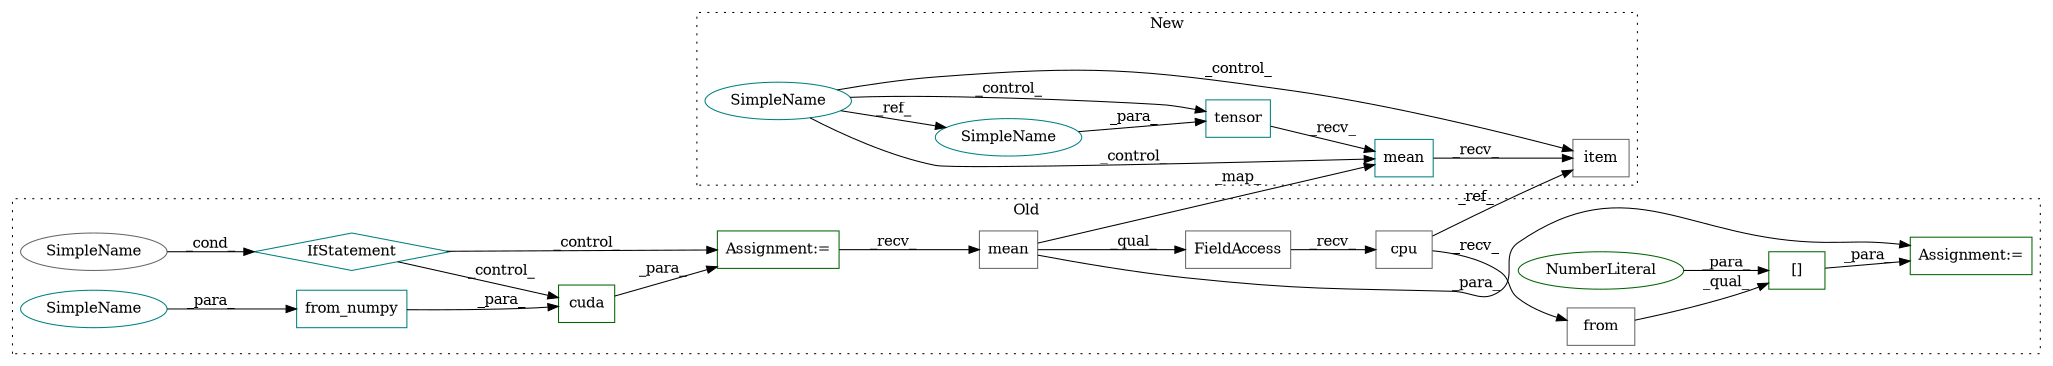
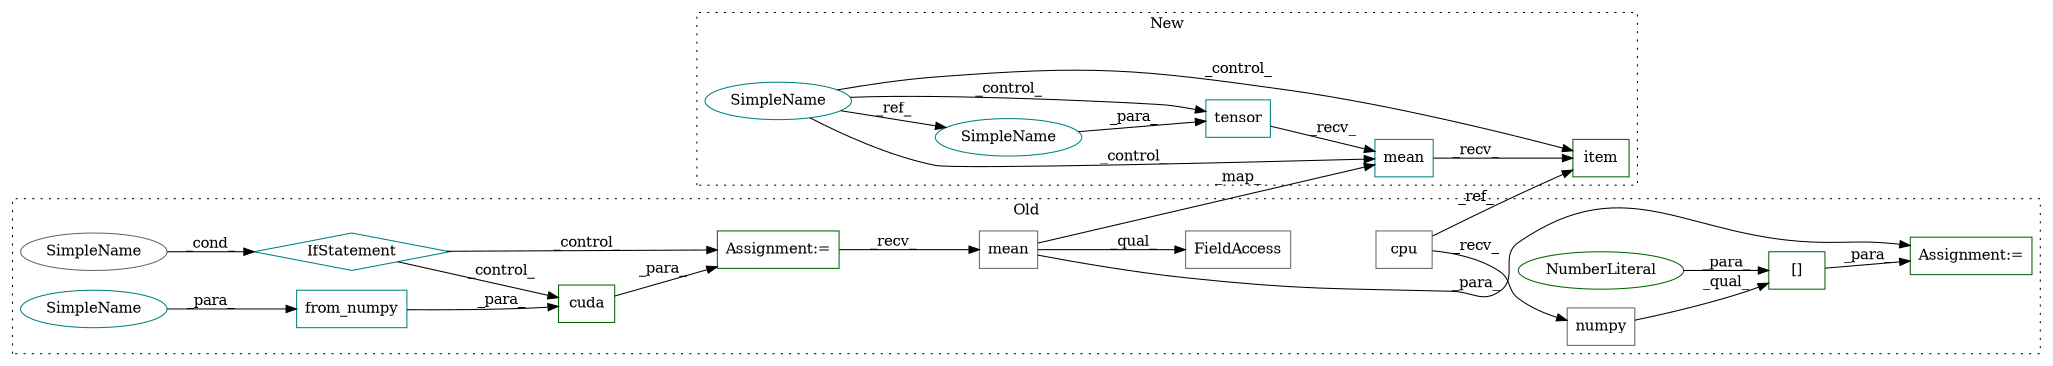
(1601, 158) -> (1601, 158)
(1328, 250) -> none
(1601, 327) -> (1601, 327)
